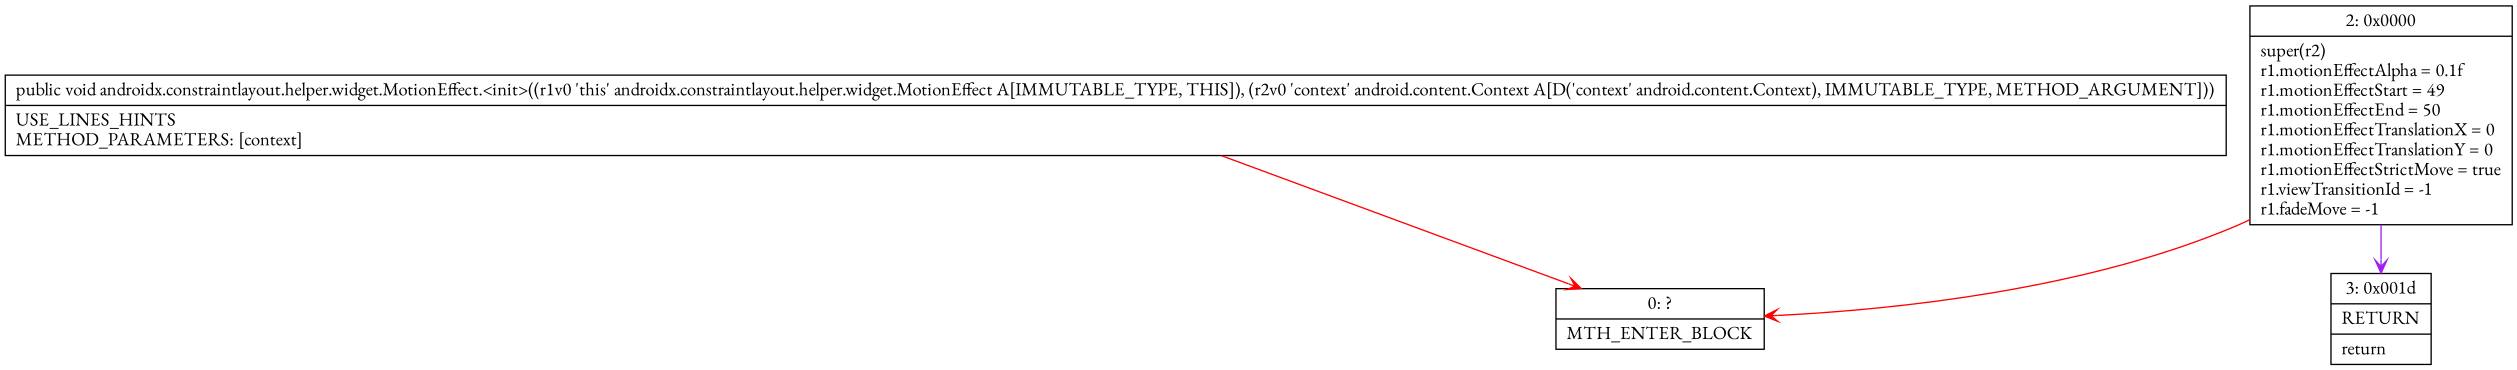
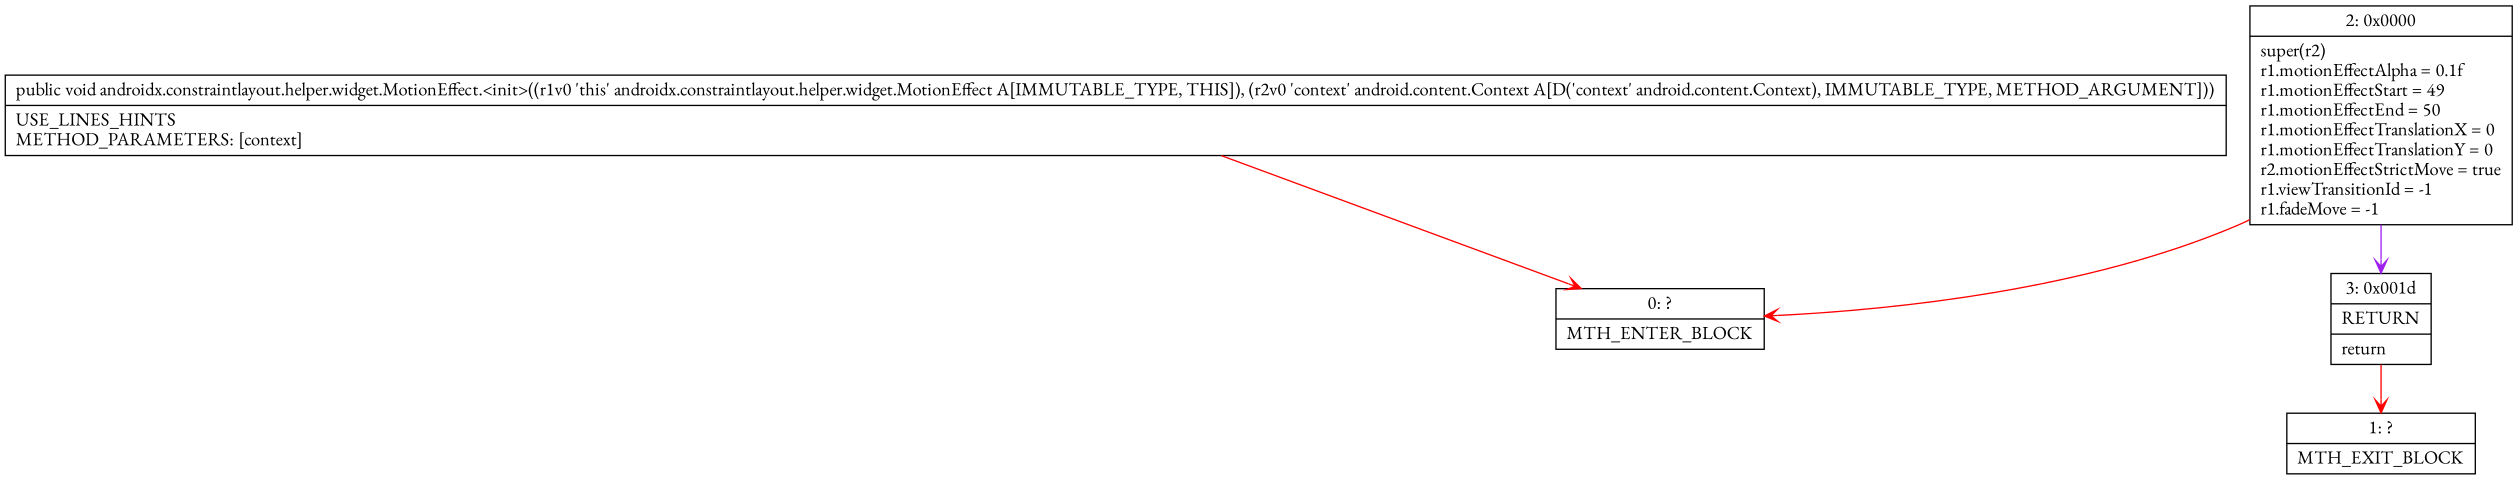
(2381, 169) -> (2381, 169)
none -> (2381, 444)
